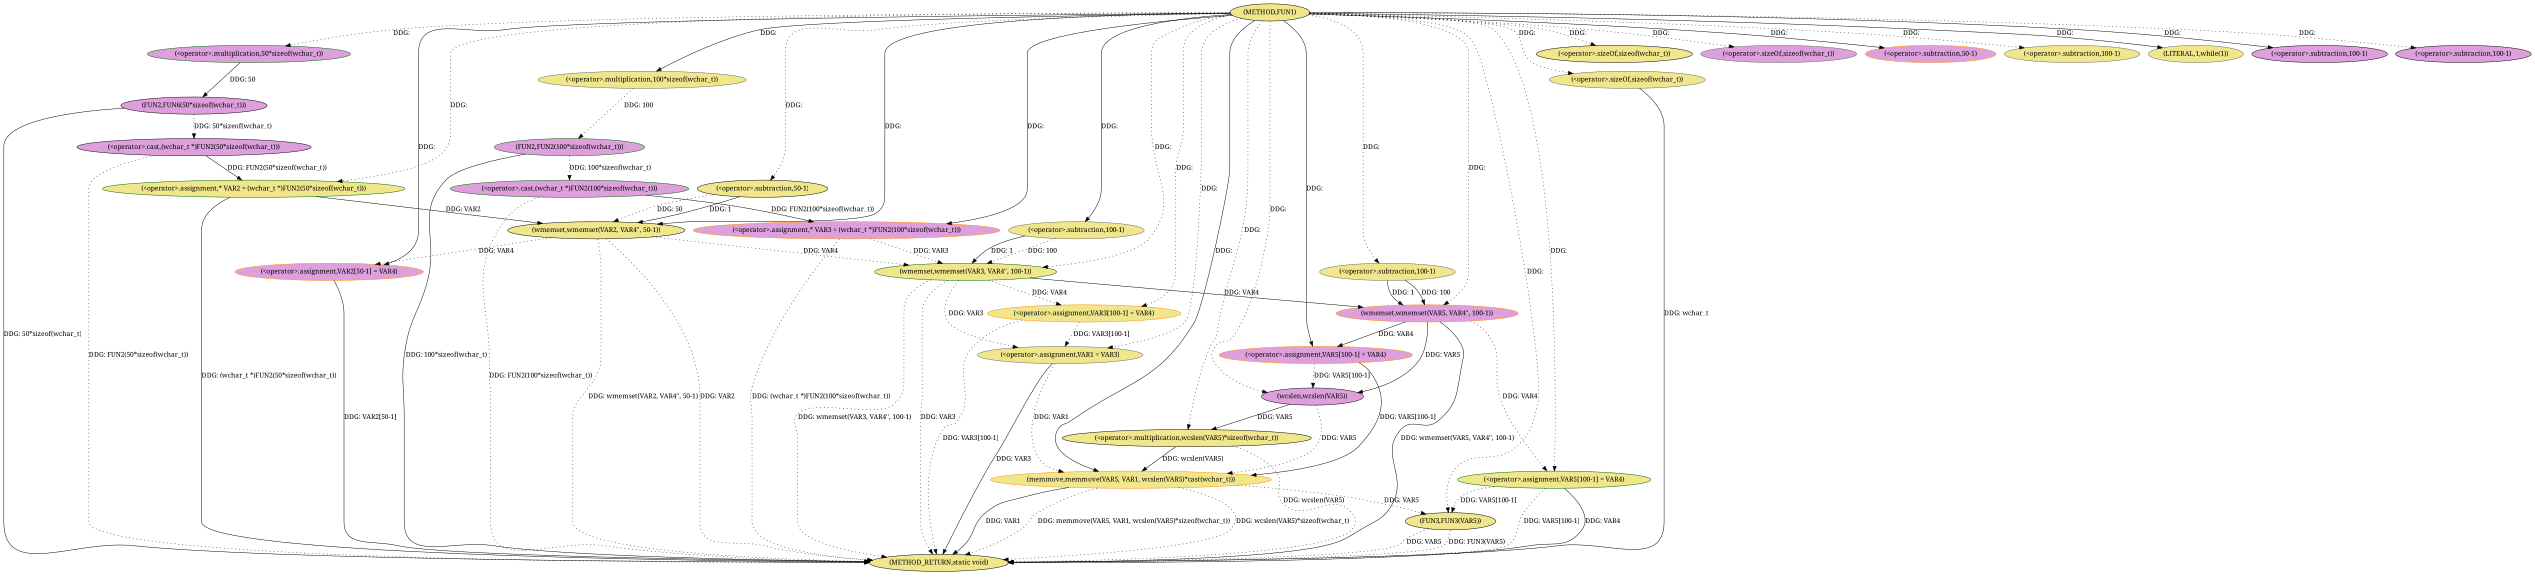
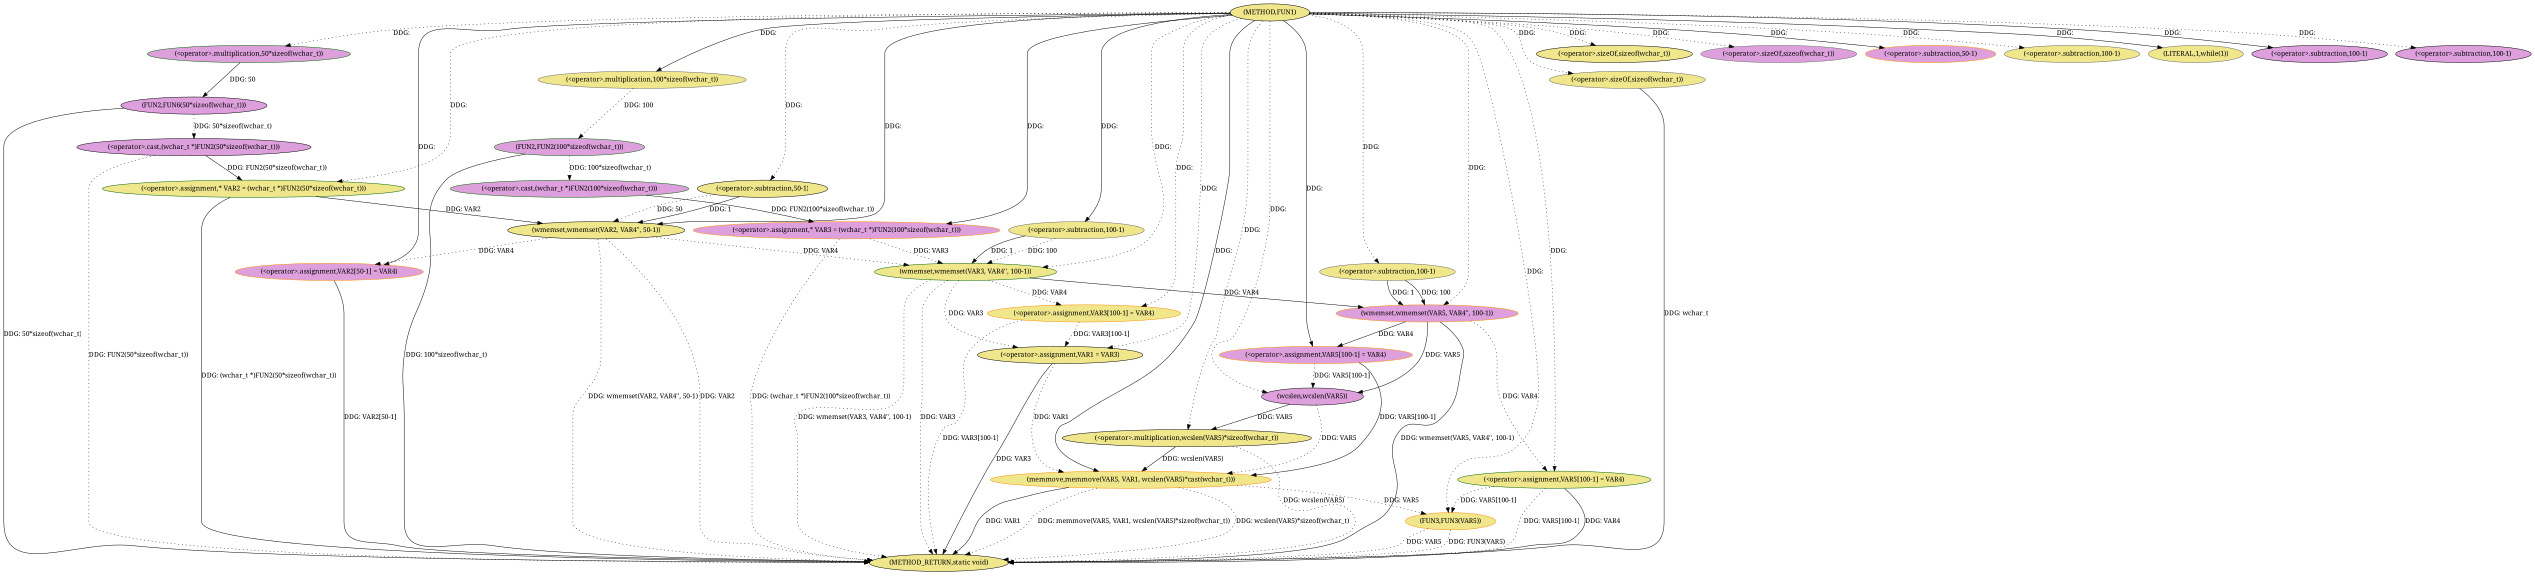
(1060, 355) -> (1060, 355)
(1451, 521) -> (1451, 521)
(498, 542) -> none
